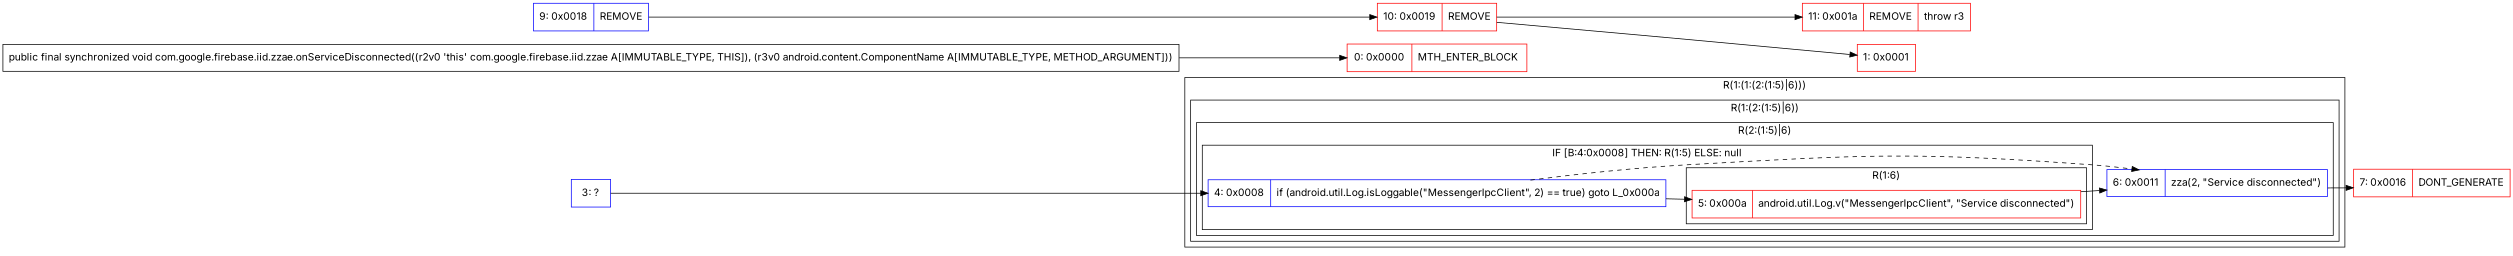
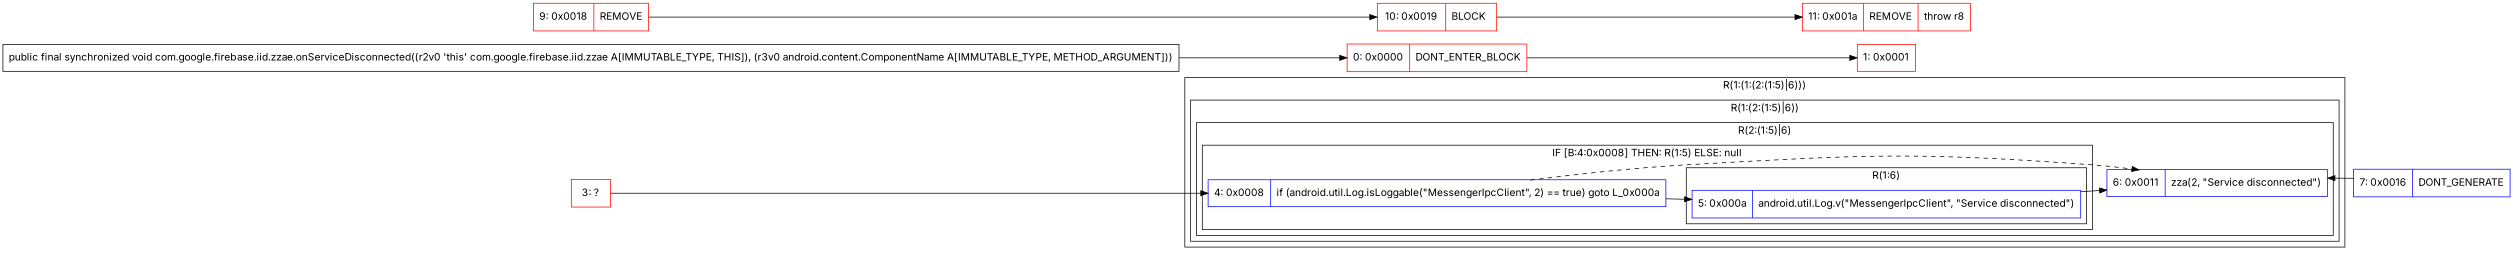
(591, 17) -> (591, 17)
(1469, 17) -> (1469, 17)
(1944, 17) -> (1944, 17)
(1673, 38) -> (1688, 58)
(1468, 57) -> (1468, 57)
(2432, 183) -> (2432, 183)
(2337, 188) -> (2344, 178)
(591, 193) -> (591, 193)
(1886, 204) -> (1886, 204)
